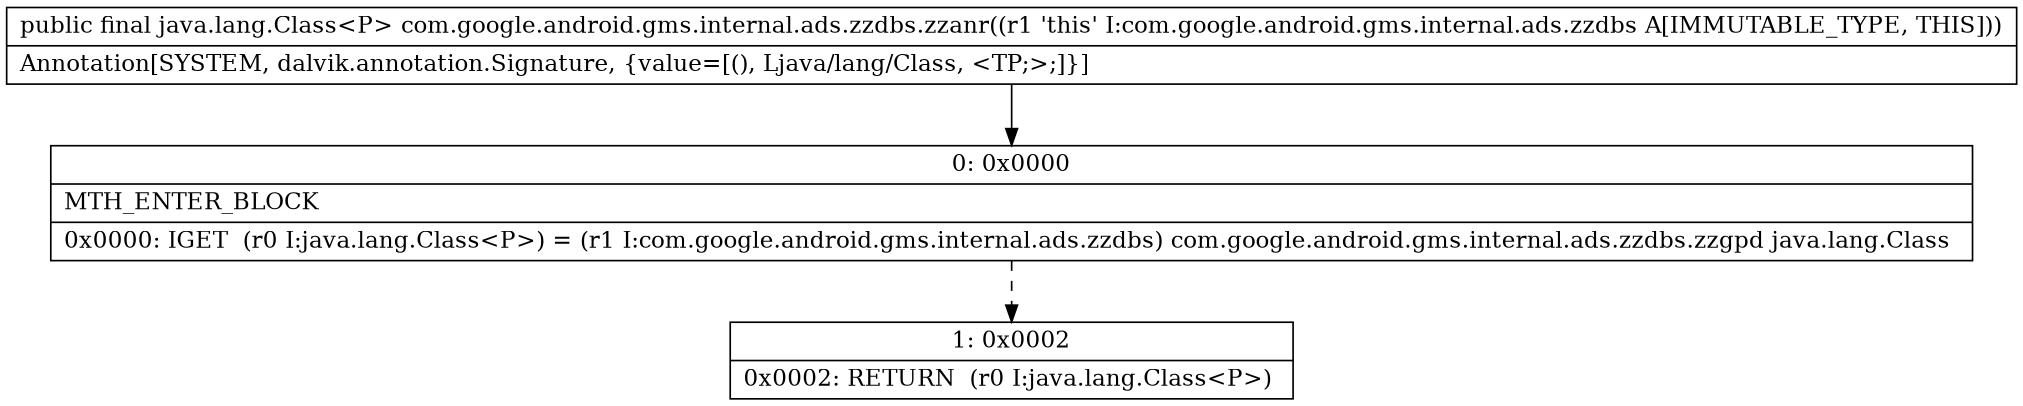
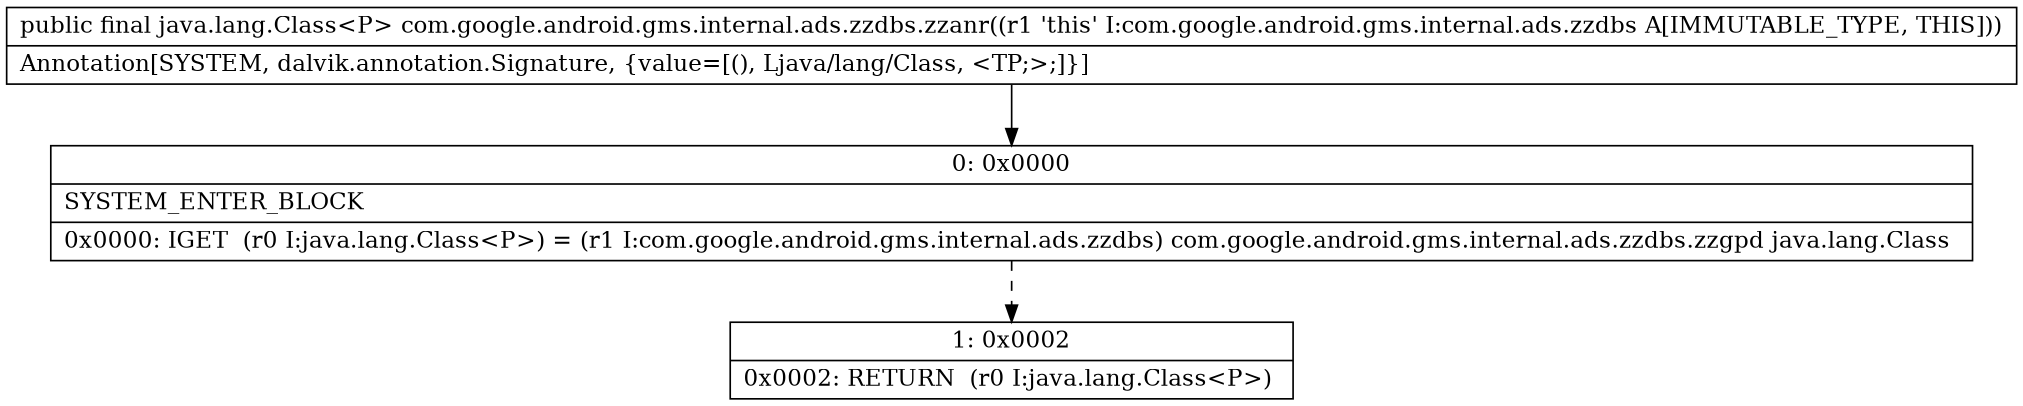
(192, 202) -> (215, 202)
